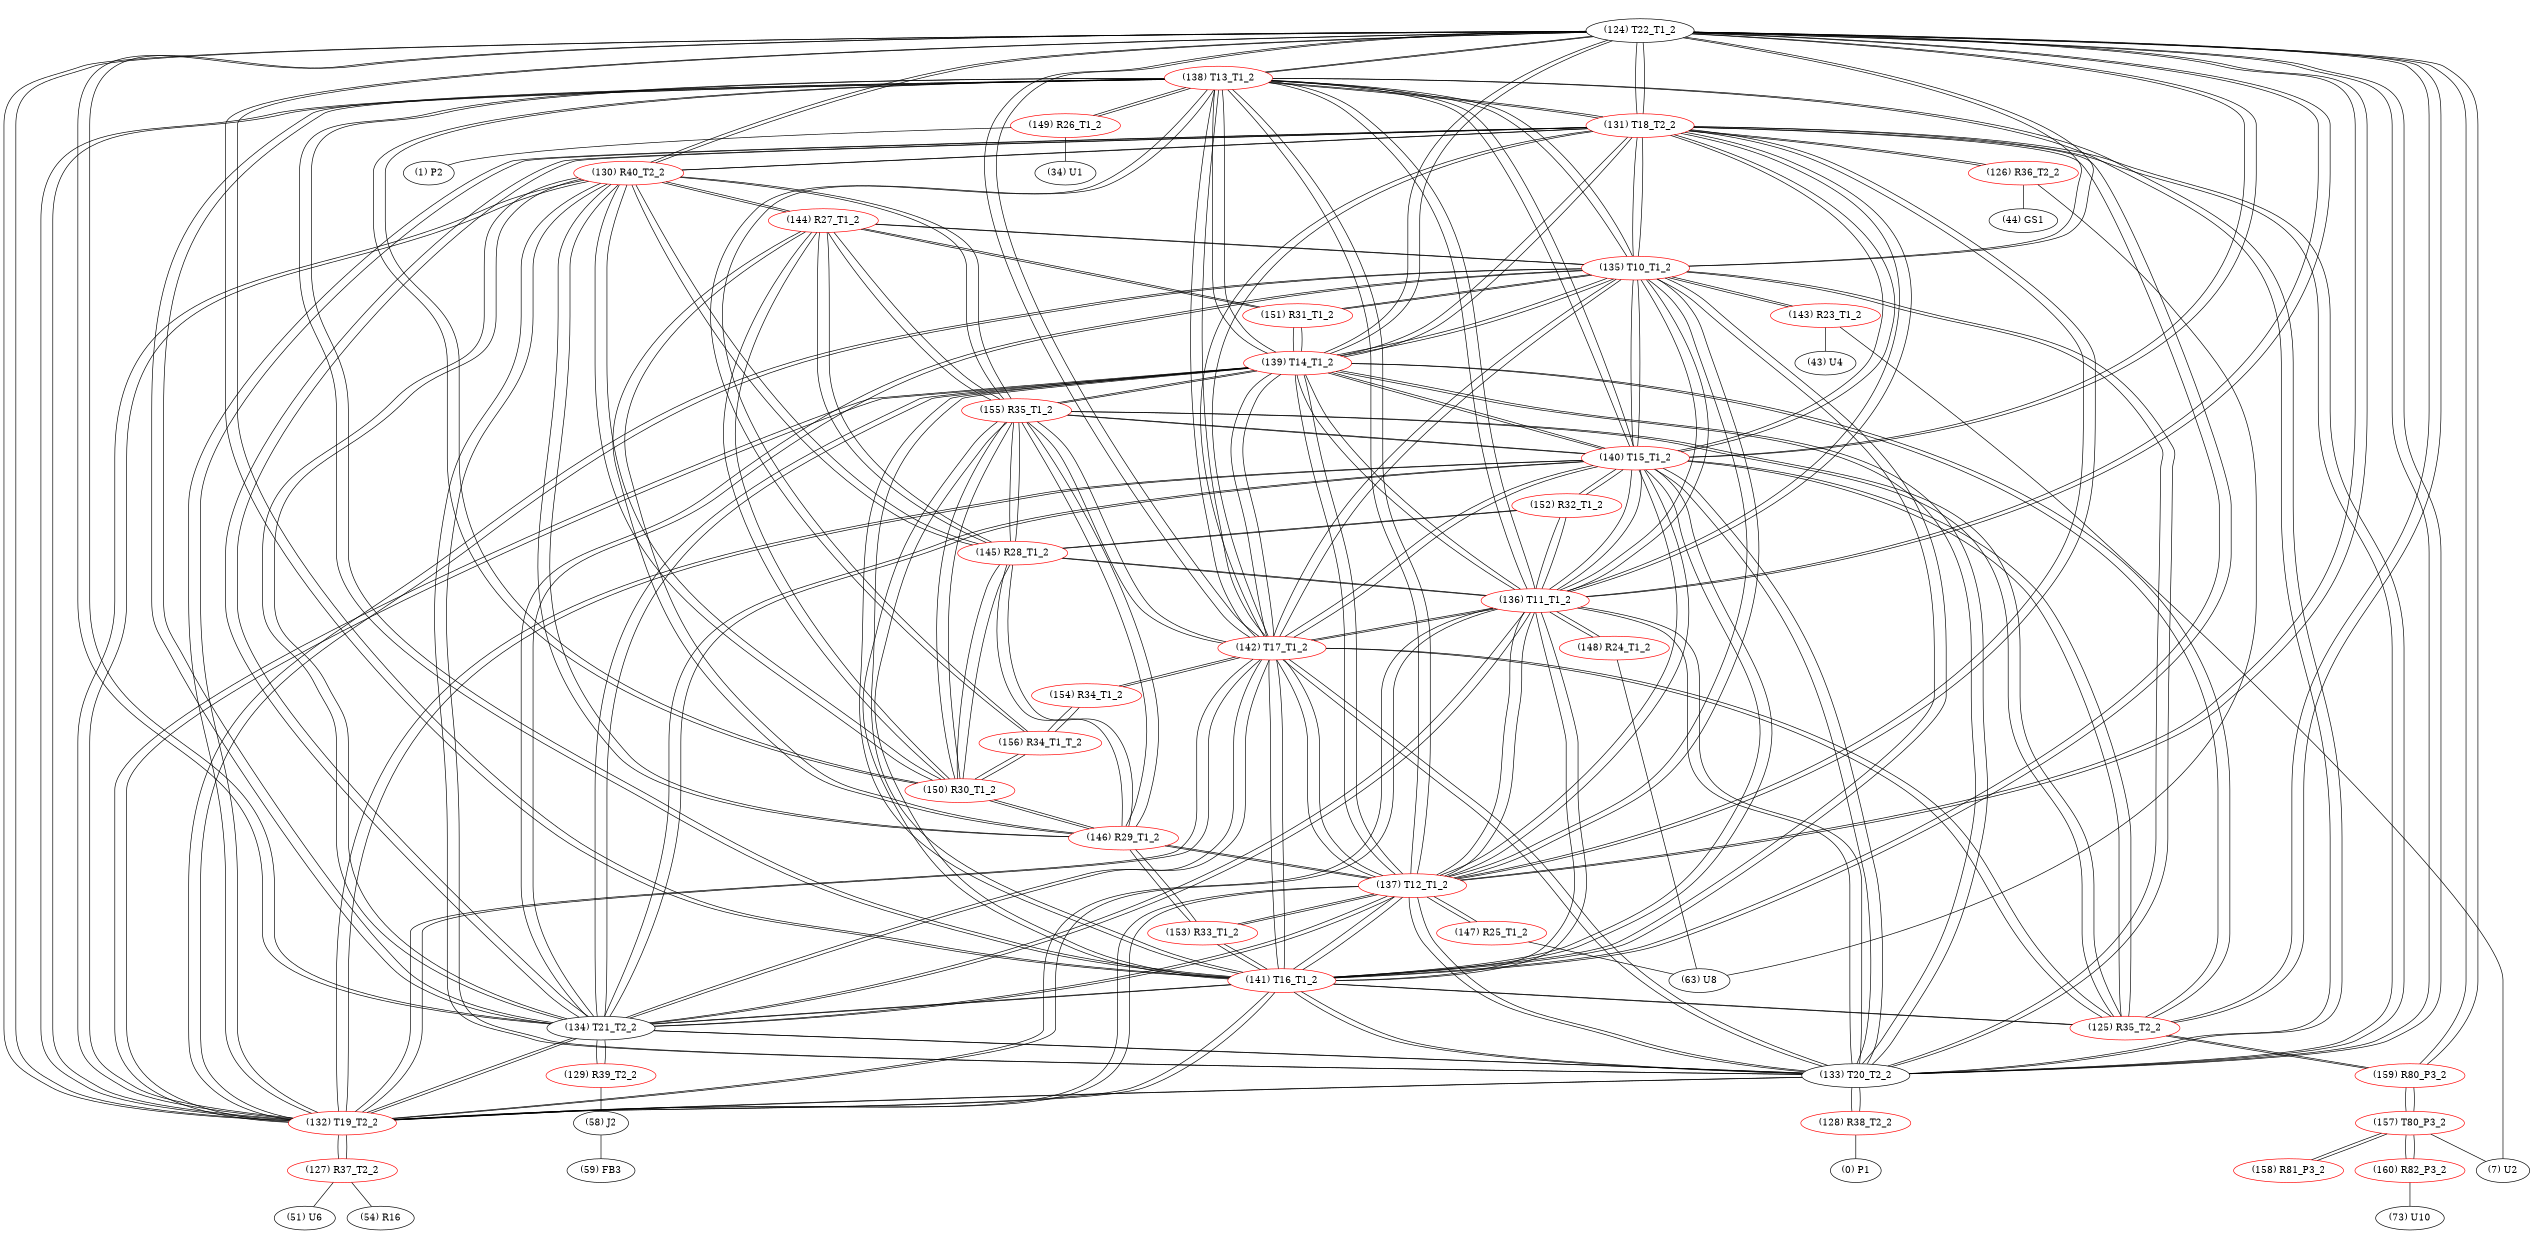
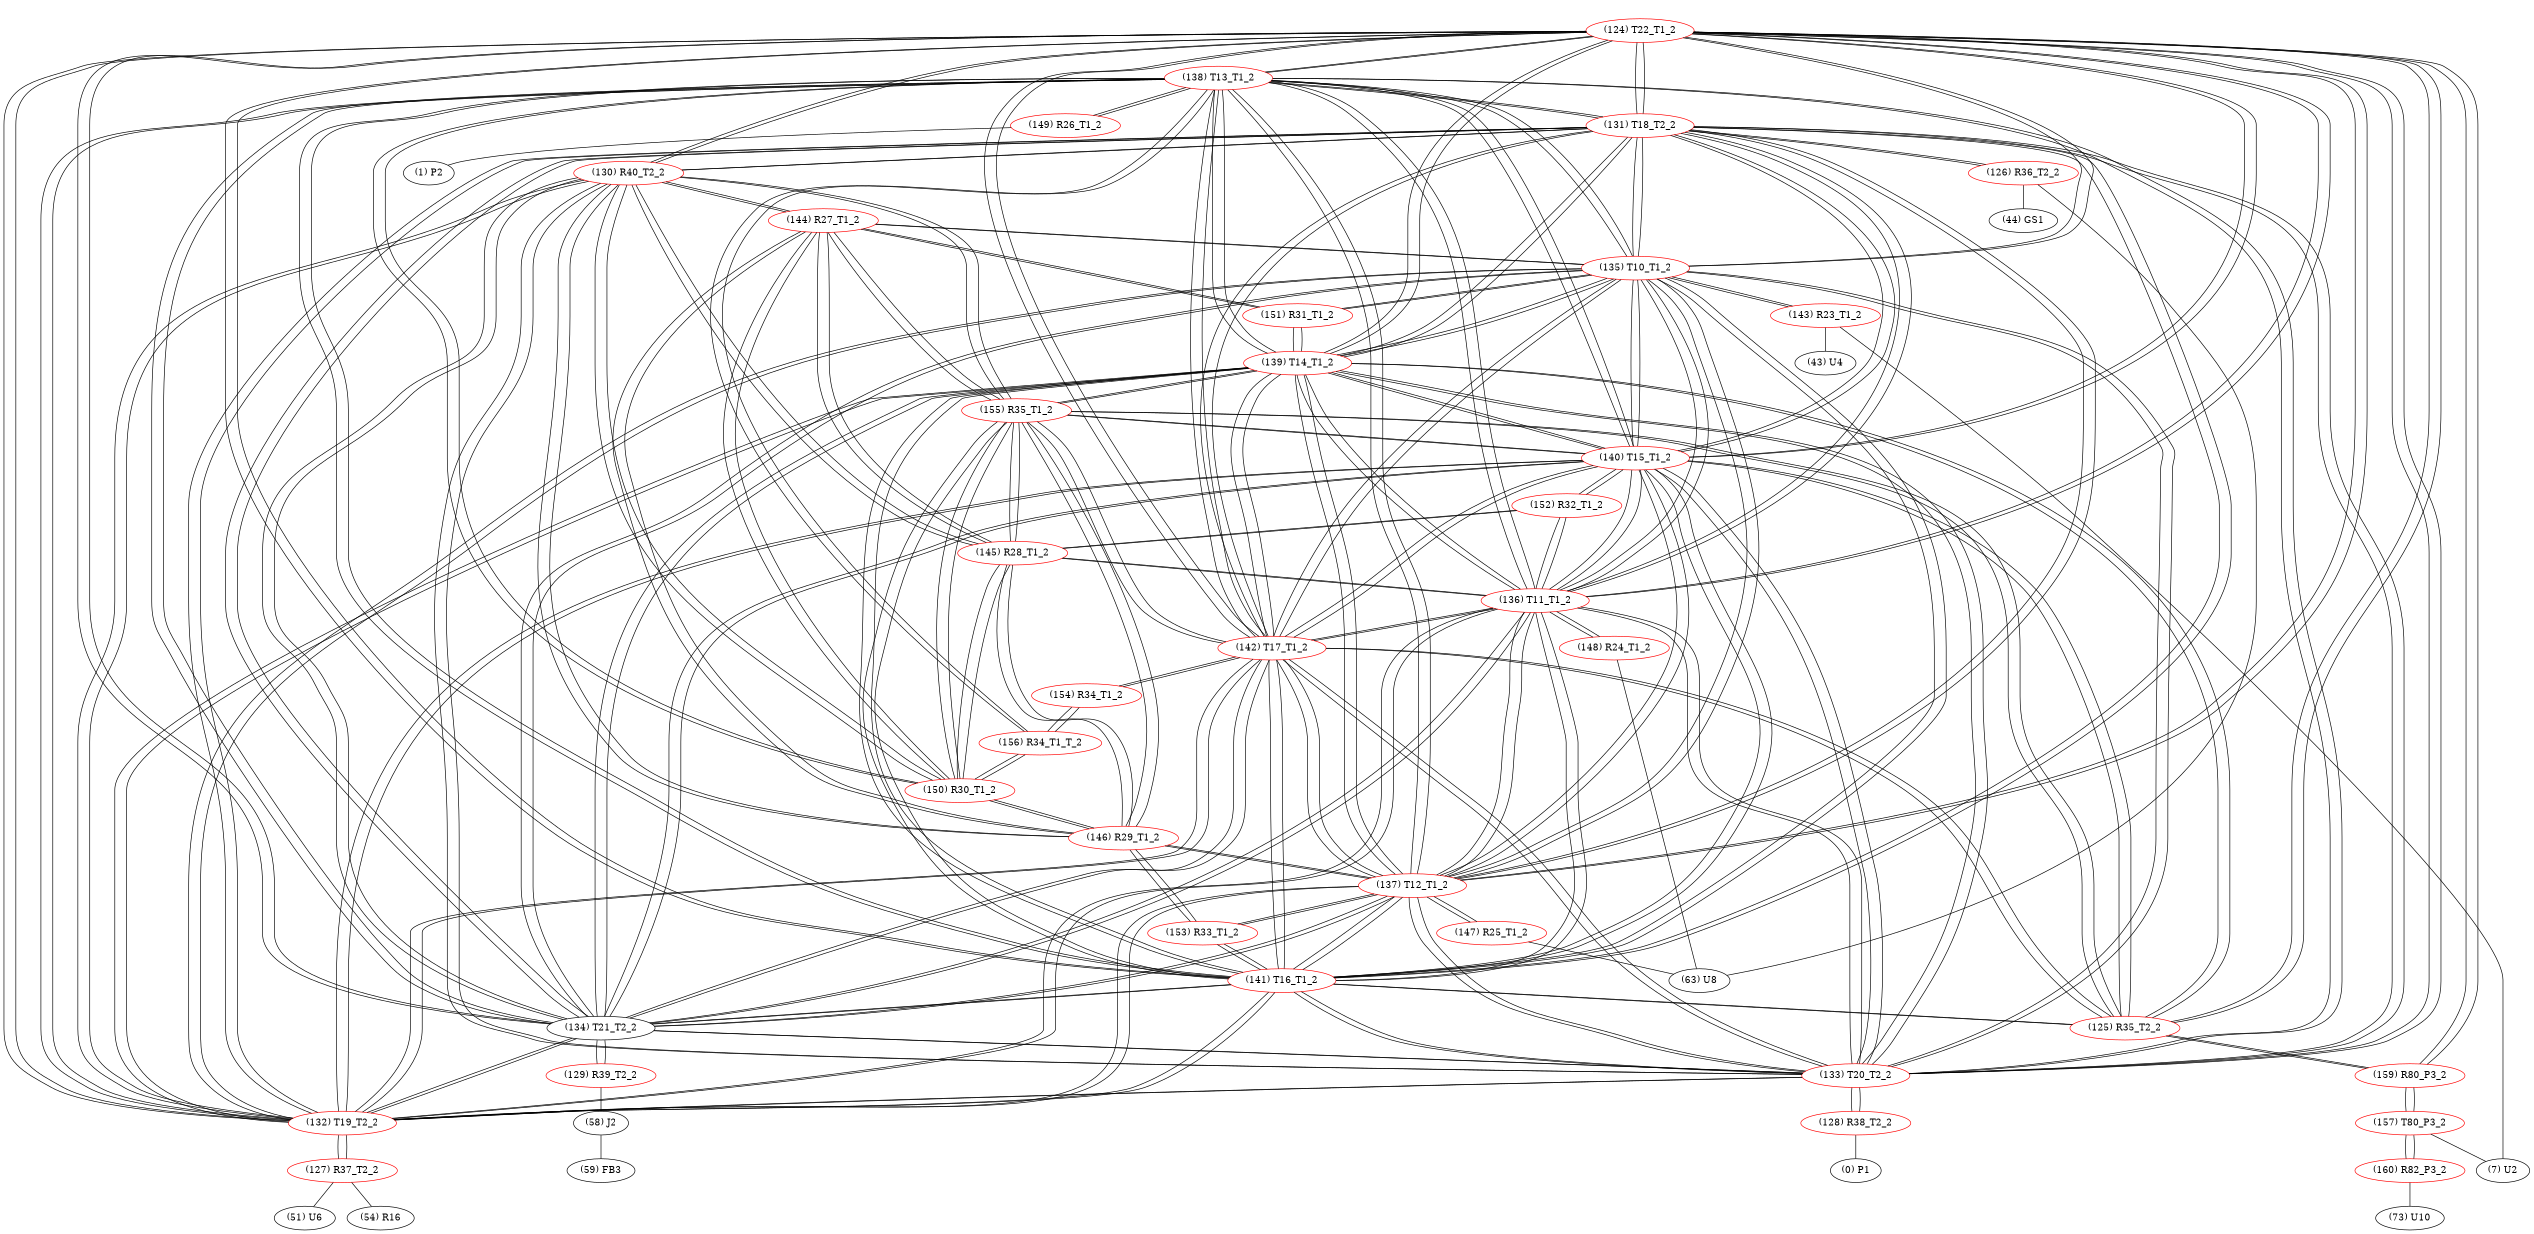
(1640, 31) -> (1640, 31)
(1065, 173) -> none
(1856, 1076) -> (1856, 1076)
(2289, 1171) -> none
